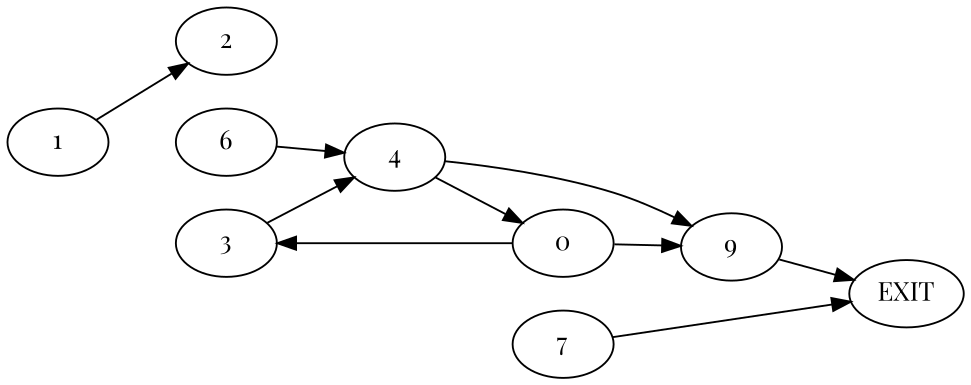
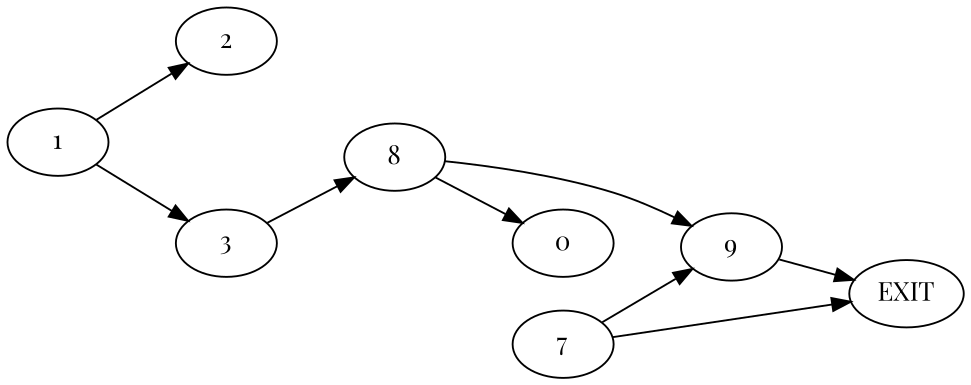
(226, 142) -> none
(395, 157) -> (395, 157)
(404, 243) -> (134, 188)
(638, 245) -> (639, 300)
